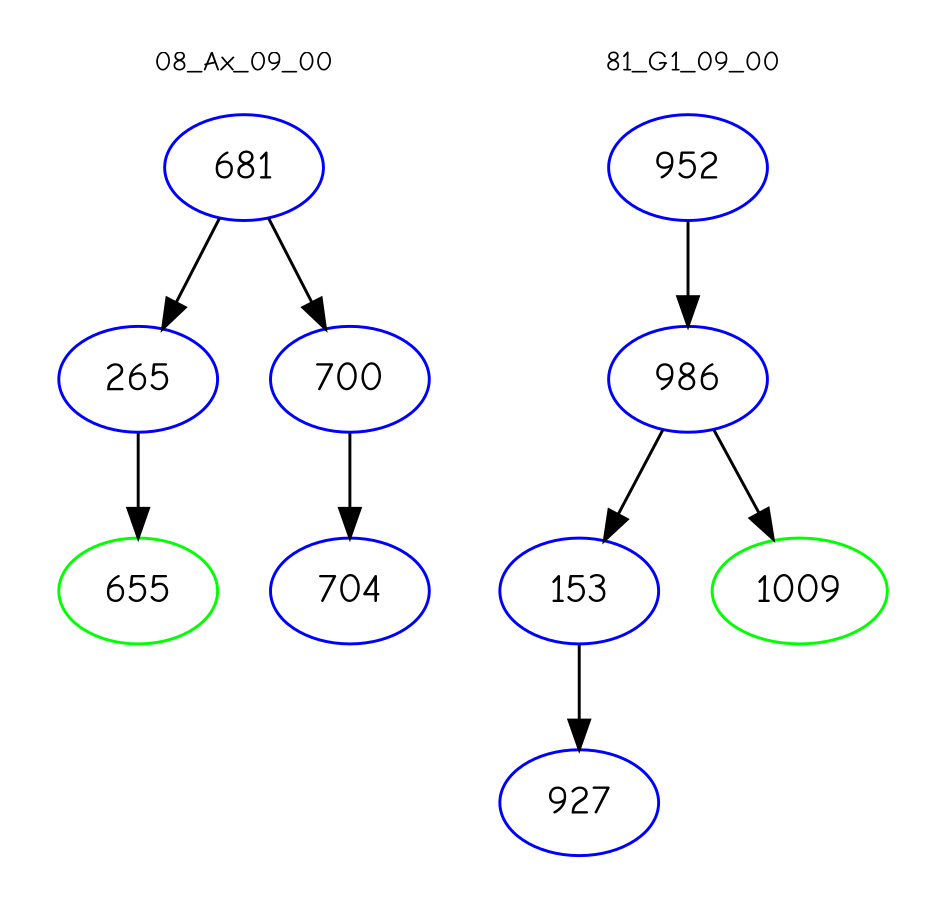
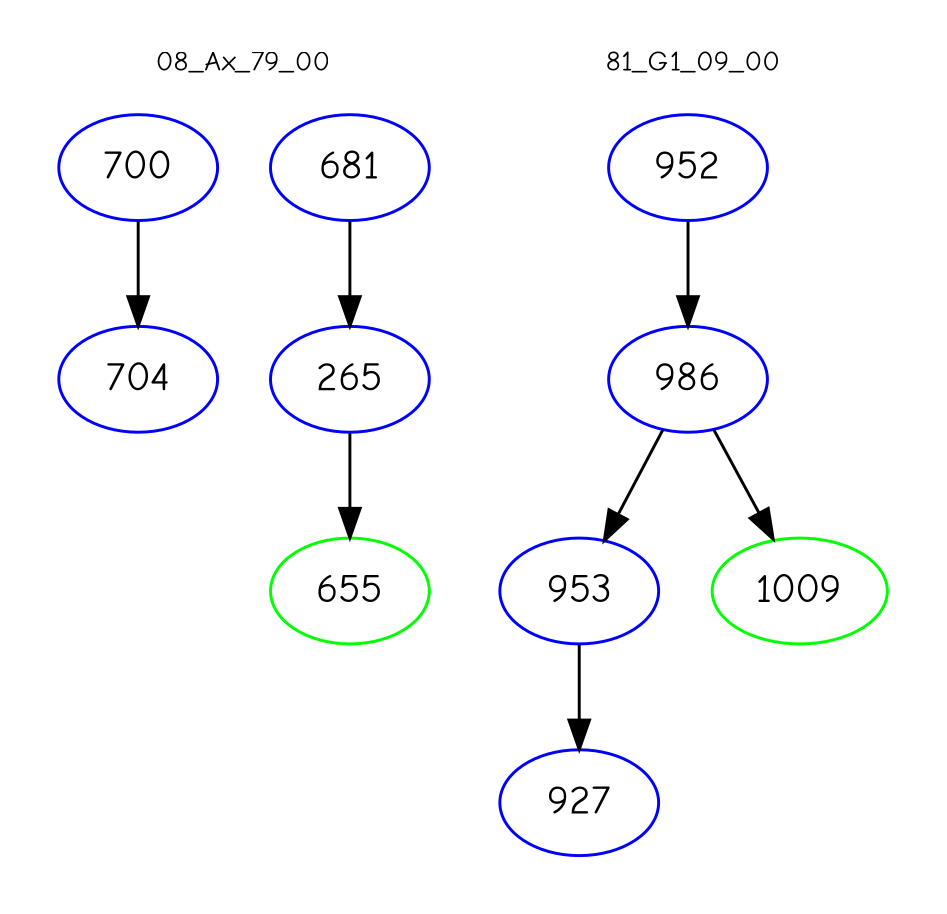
(244, 63) -> (244, 63)
(290, 260) -> none
(579, 591) -> (579, 591)
